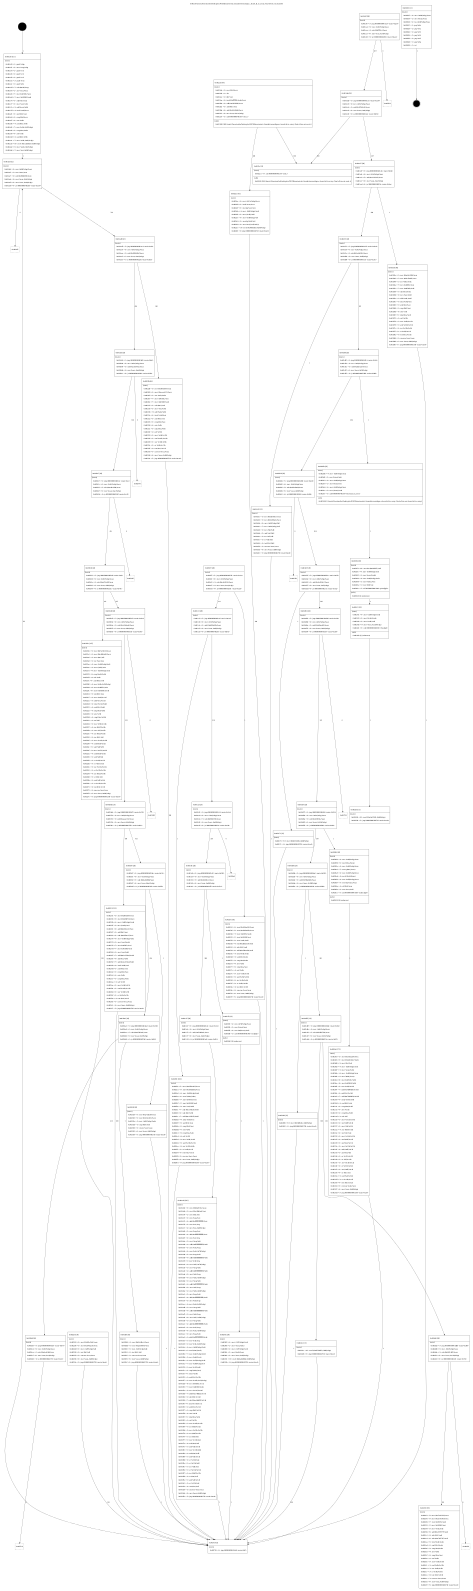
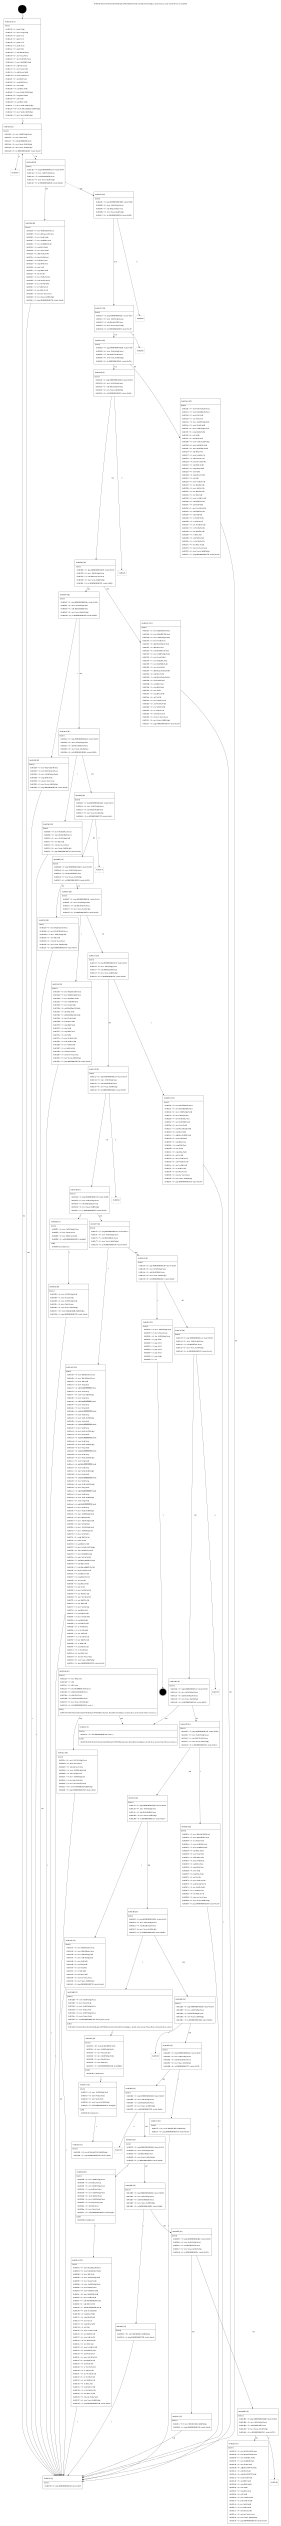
none -> (73, 870)
none -> (157, 1269)
